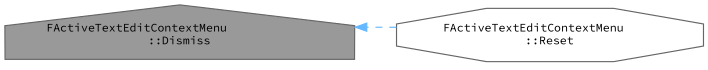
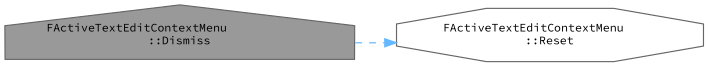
(382, 27) -> (370, 43)
